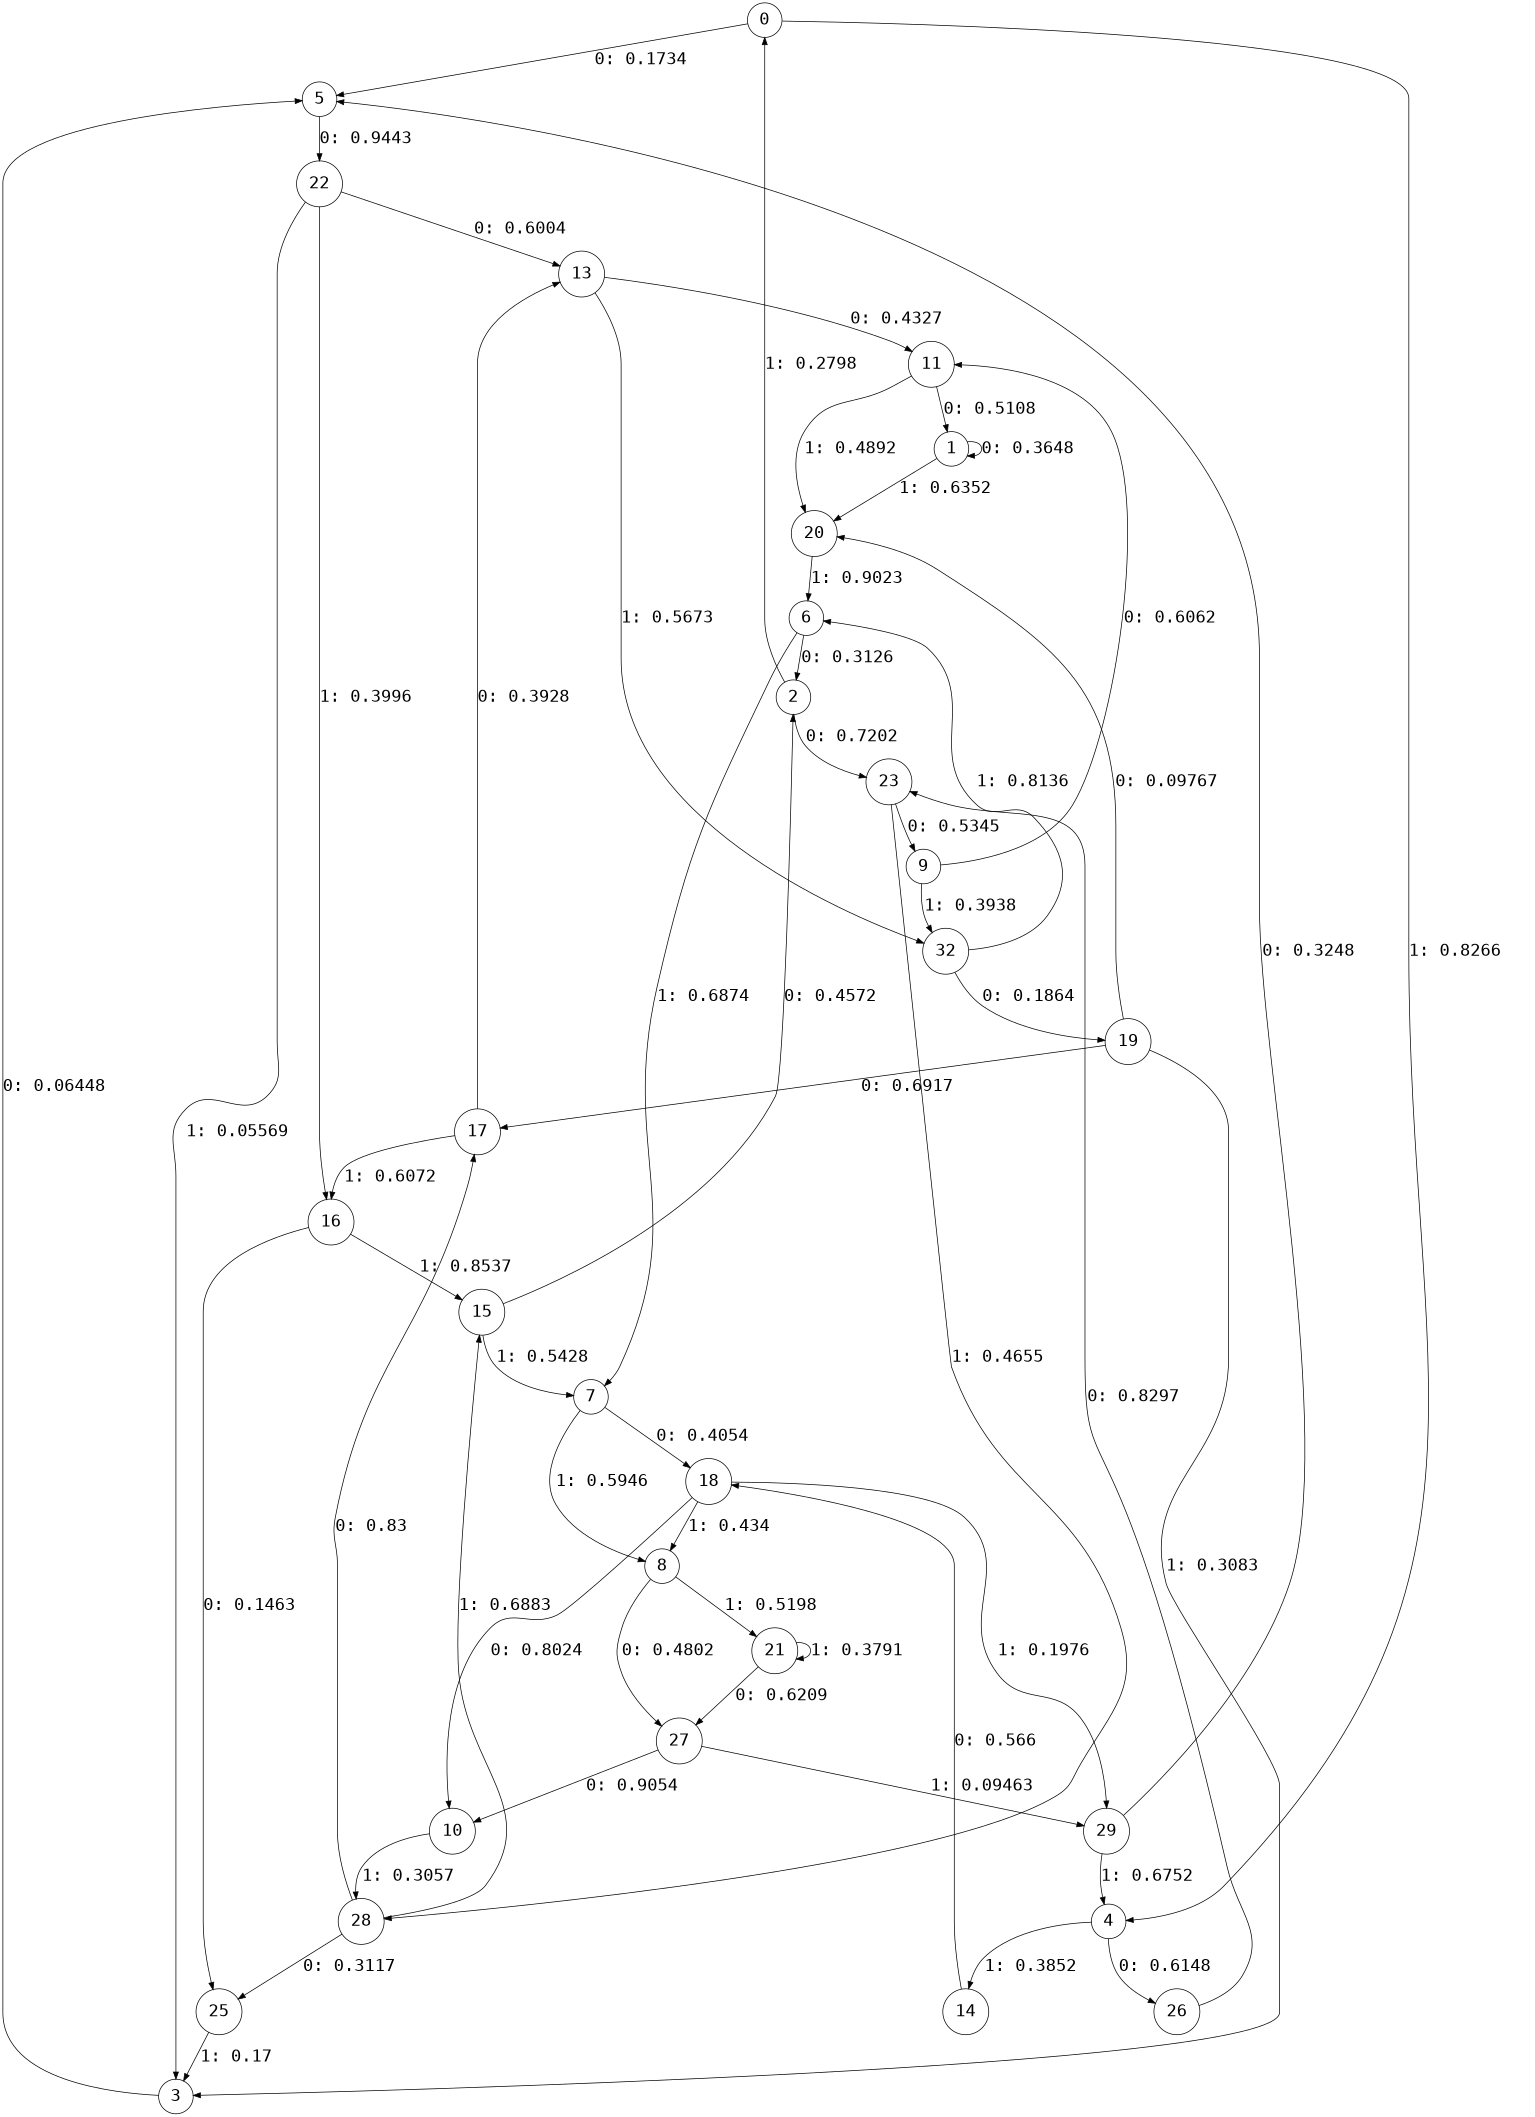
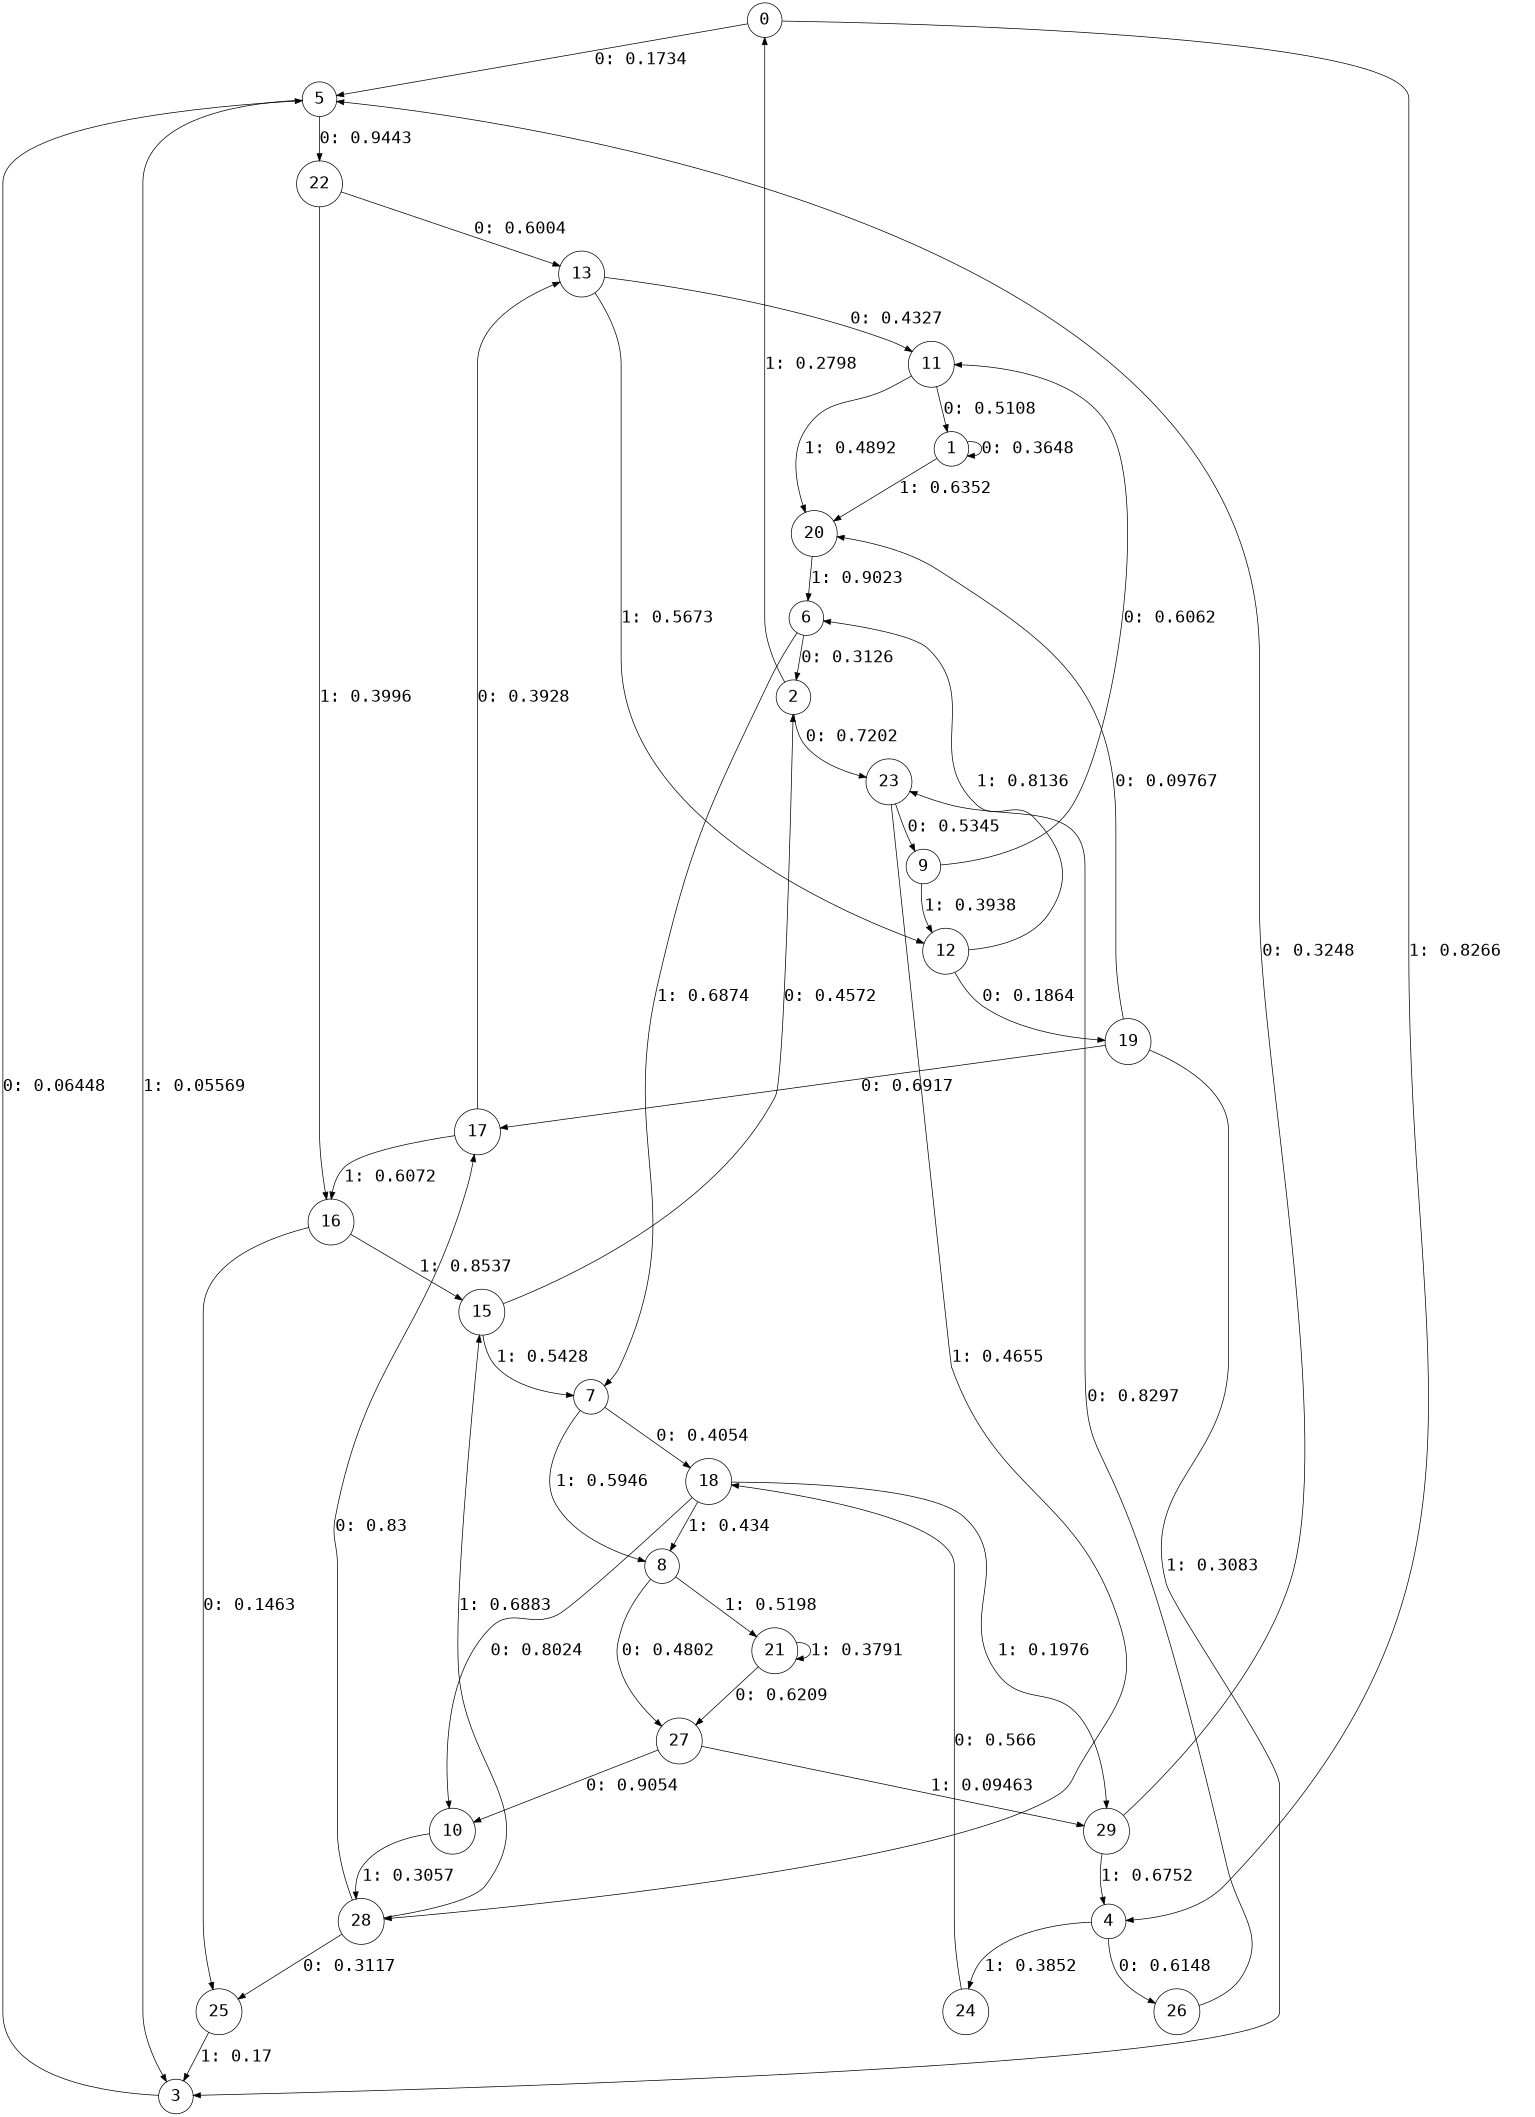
(946, 951) -> (946, 951)
(196, 1102) -> (143, 1033)
(966, 2012) -> (966, 2012)
